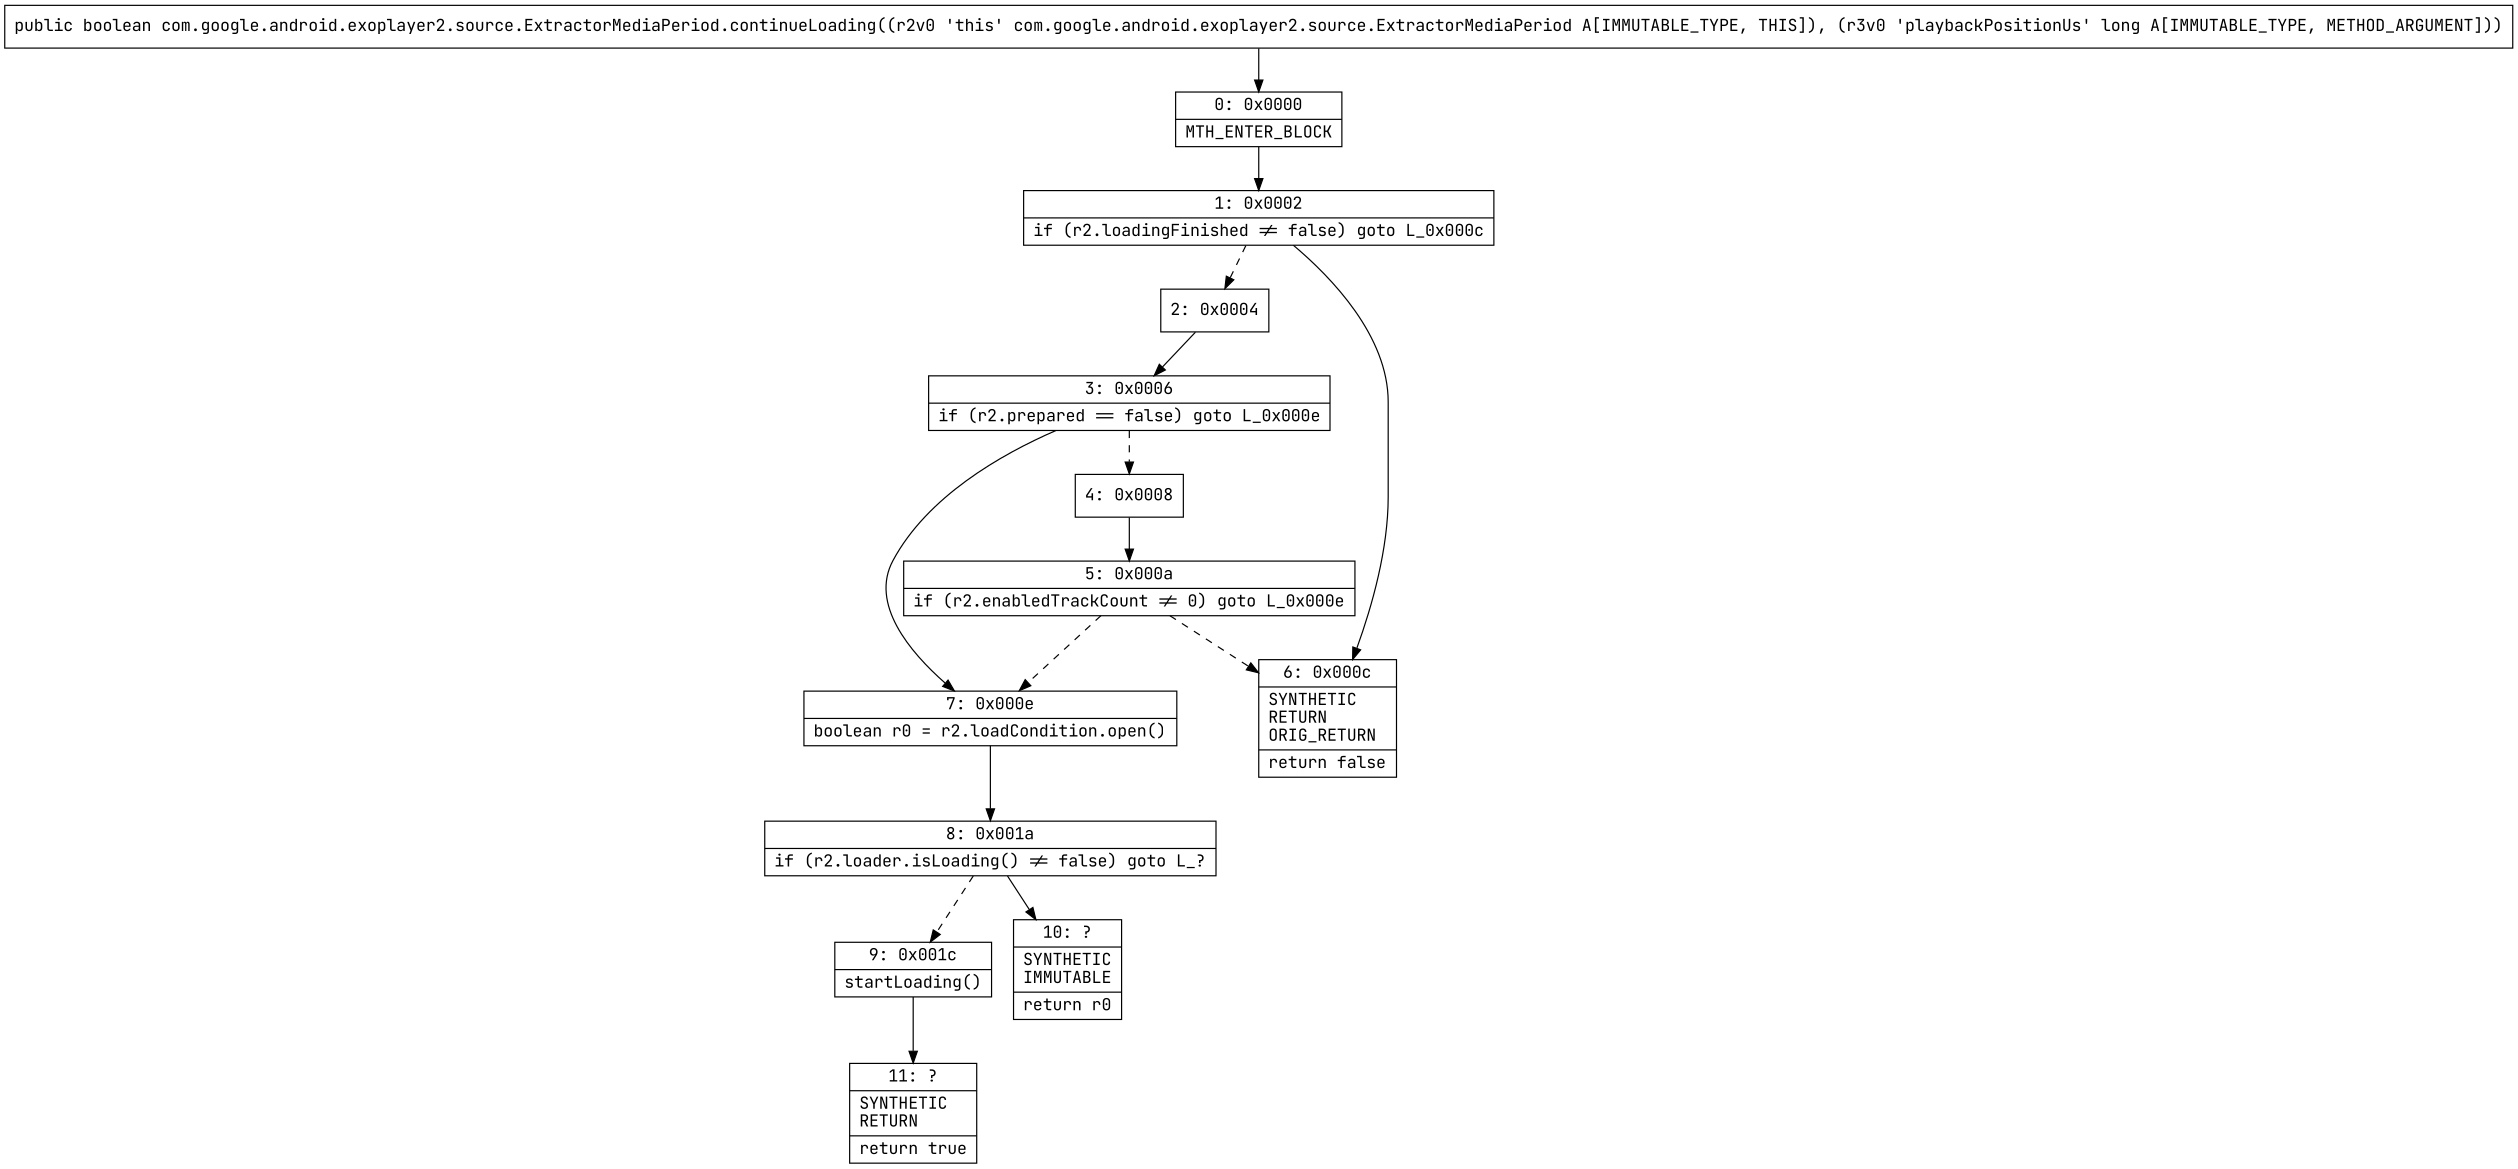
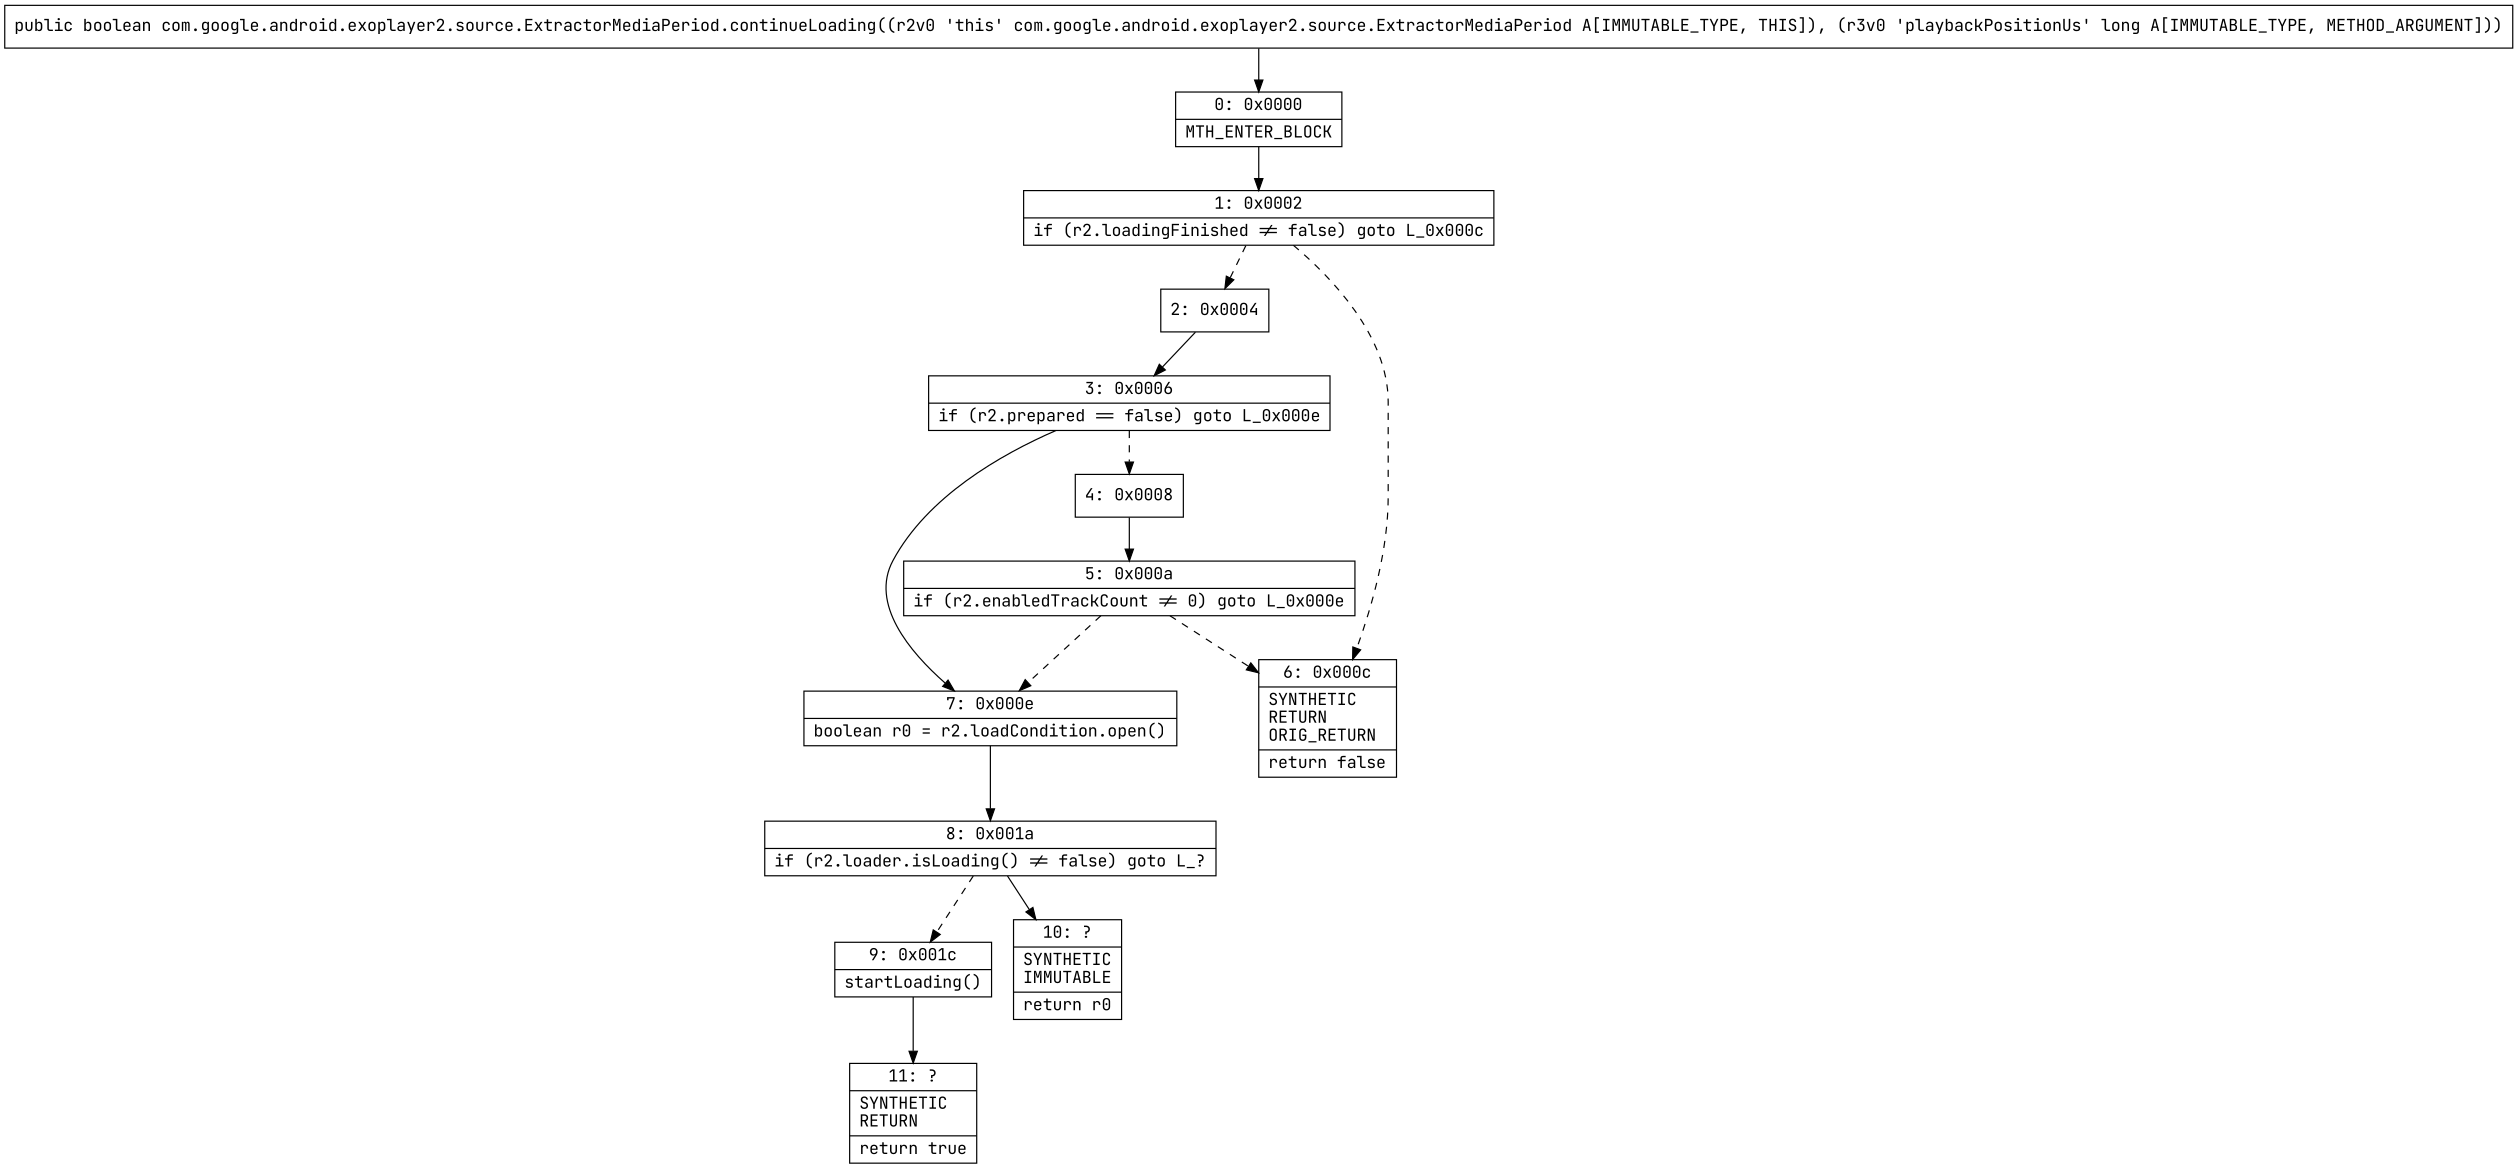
(1388, 433) -> (1388, 433)
